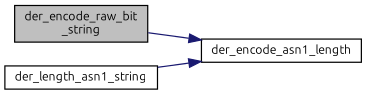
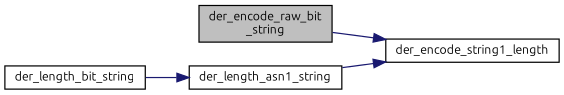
(281, 51) -> (472, 51)
none -> (75, 78)
